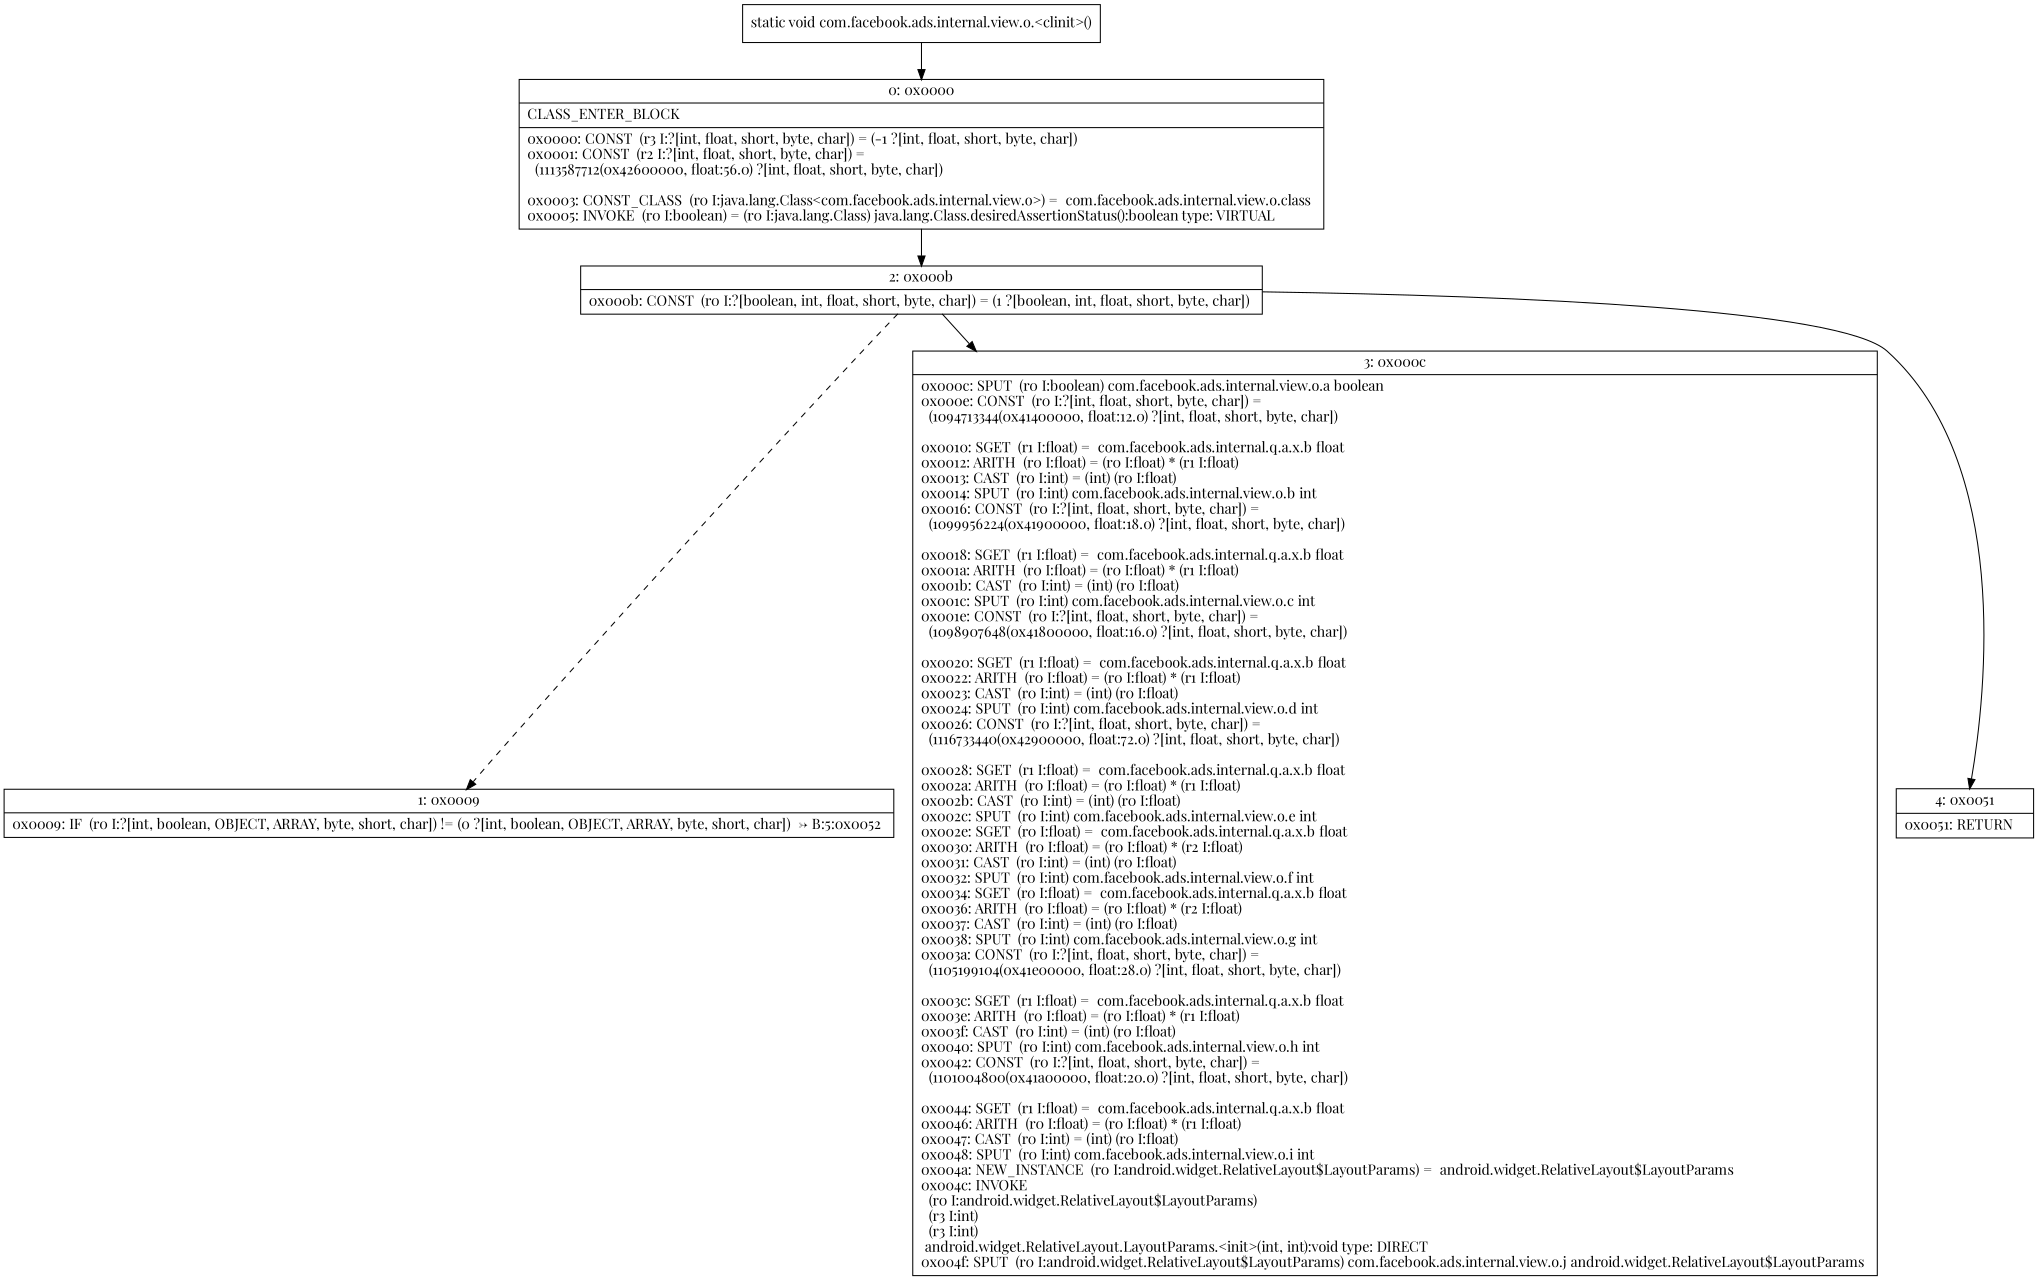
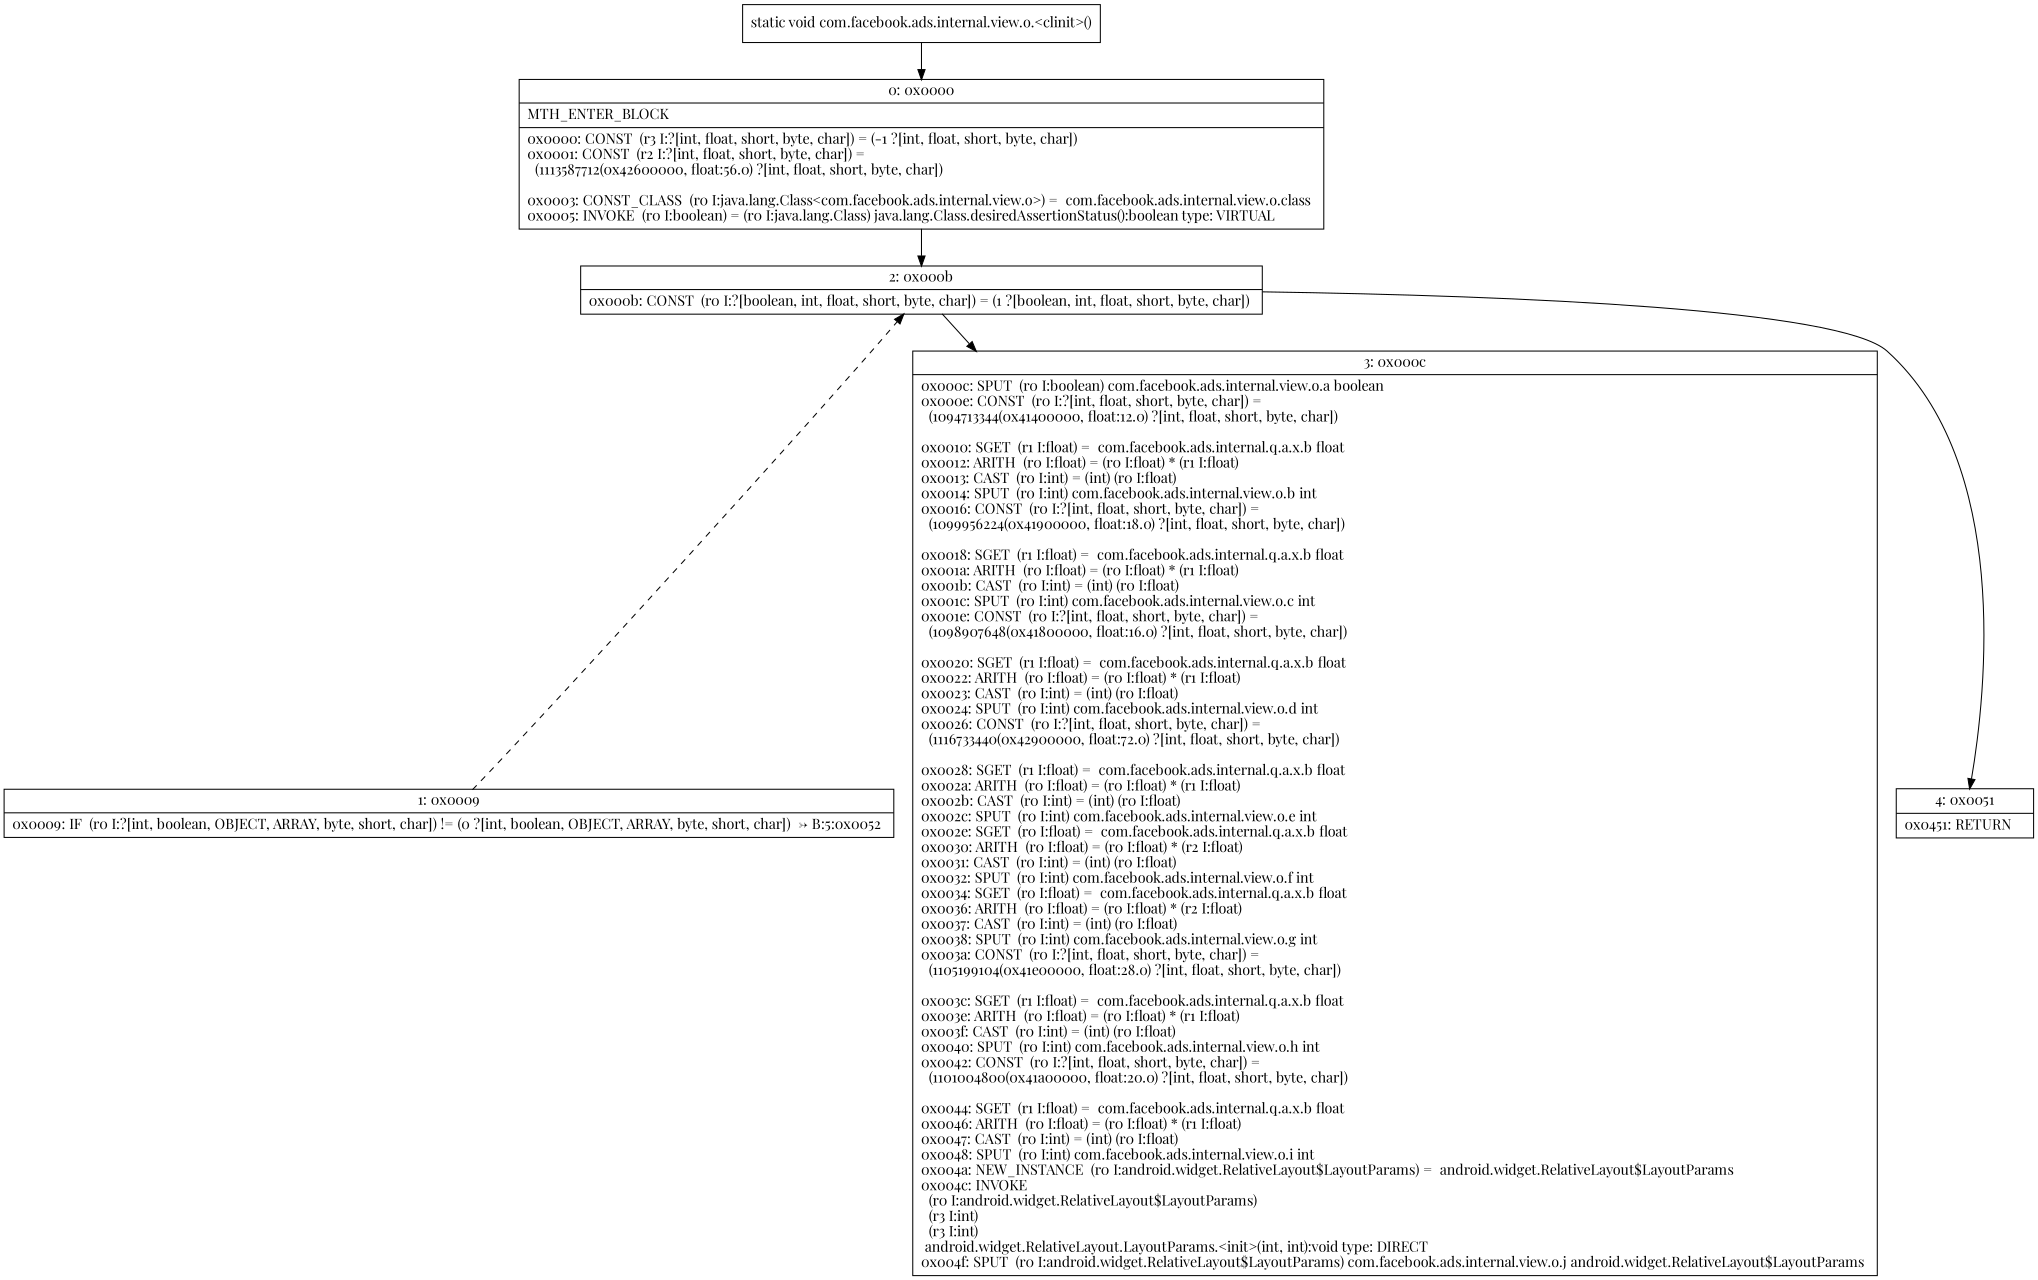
(604, 115) -> (599, 115)
(684, 546) -> (687, 558)
(1965, 825) -> (1964, 825)
